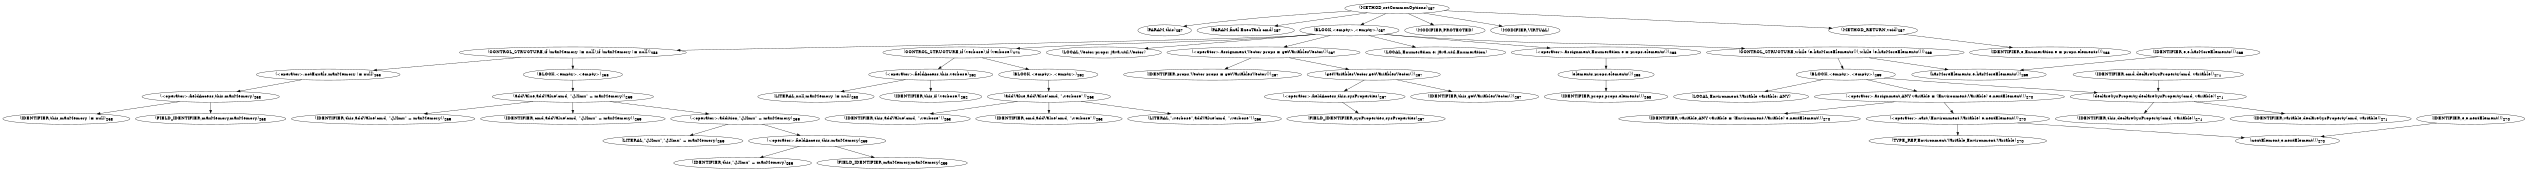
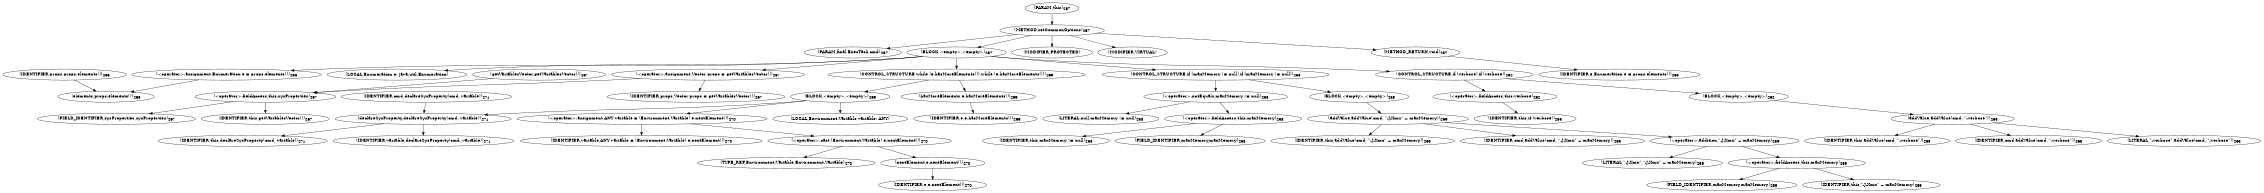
(1269, 17) -> (1052, 18)
(1016, 52) -> (1509, 74)
(1104, 52) -> none
(1318, 63) -> (479, 85)
(2091, 63) -> (971, 106)
(1606, 84) -> (84, 85)
(875, 85) -> (1159, 108)
(1423, 85) -> (265, 106)
(964, 96) -> (1558, 118)
(2380, 130) -> (933, 173)
